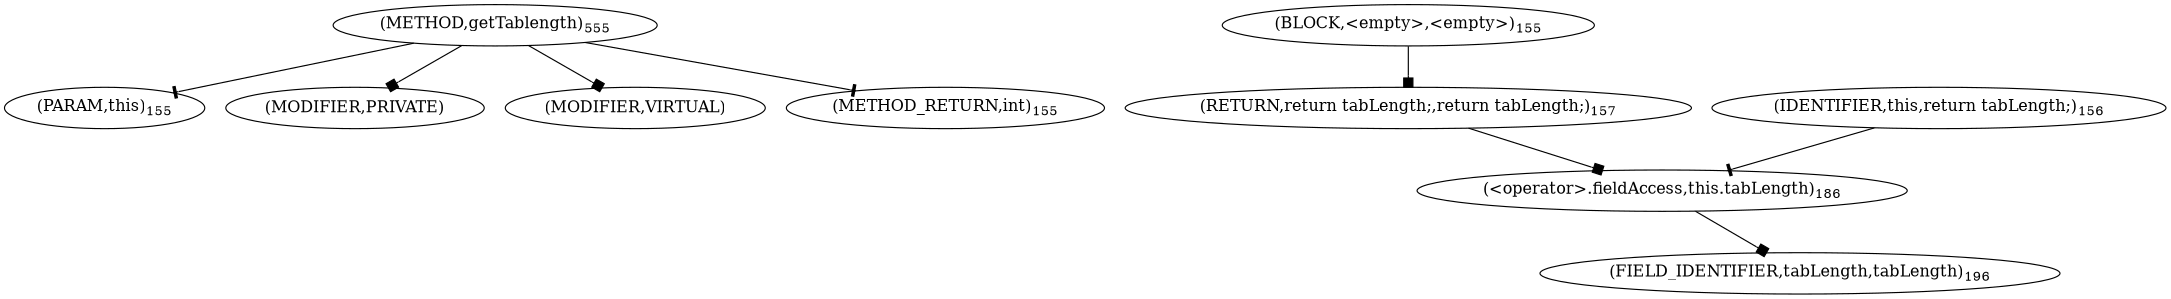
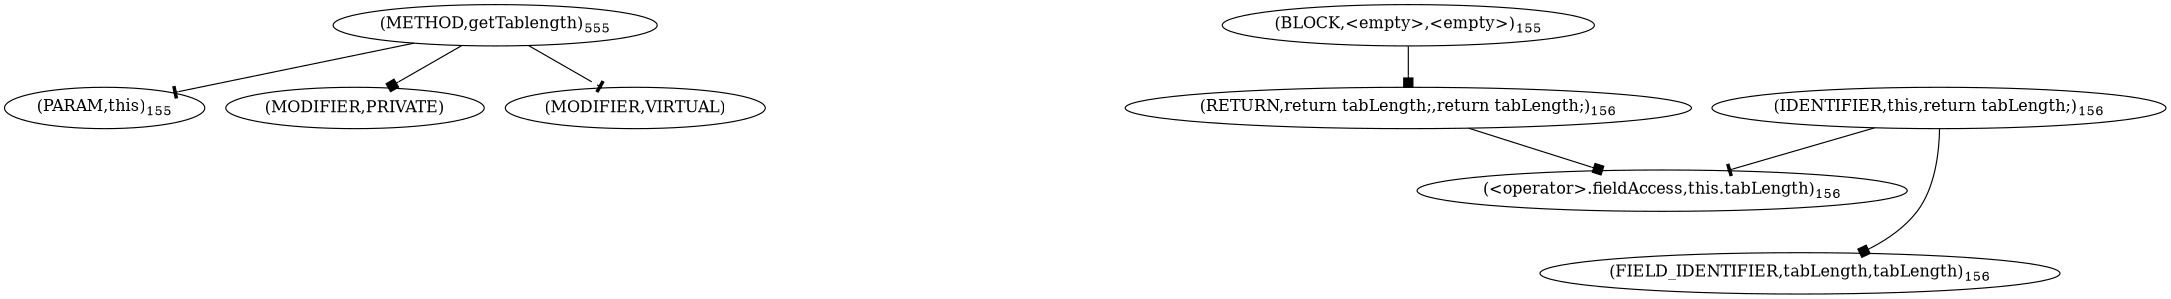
(560, 64) -> (560, 64)
(1604, 106) -> (1604, 106)
(945, 108) -> none
(1828, 189) -> (1828, 189)
(1726, 229) -> (1924, 200)
(1977, 272) -> (1977, 272)
